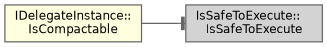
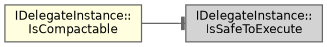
(254, 23) -> (254, 23)
